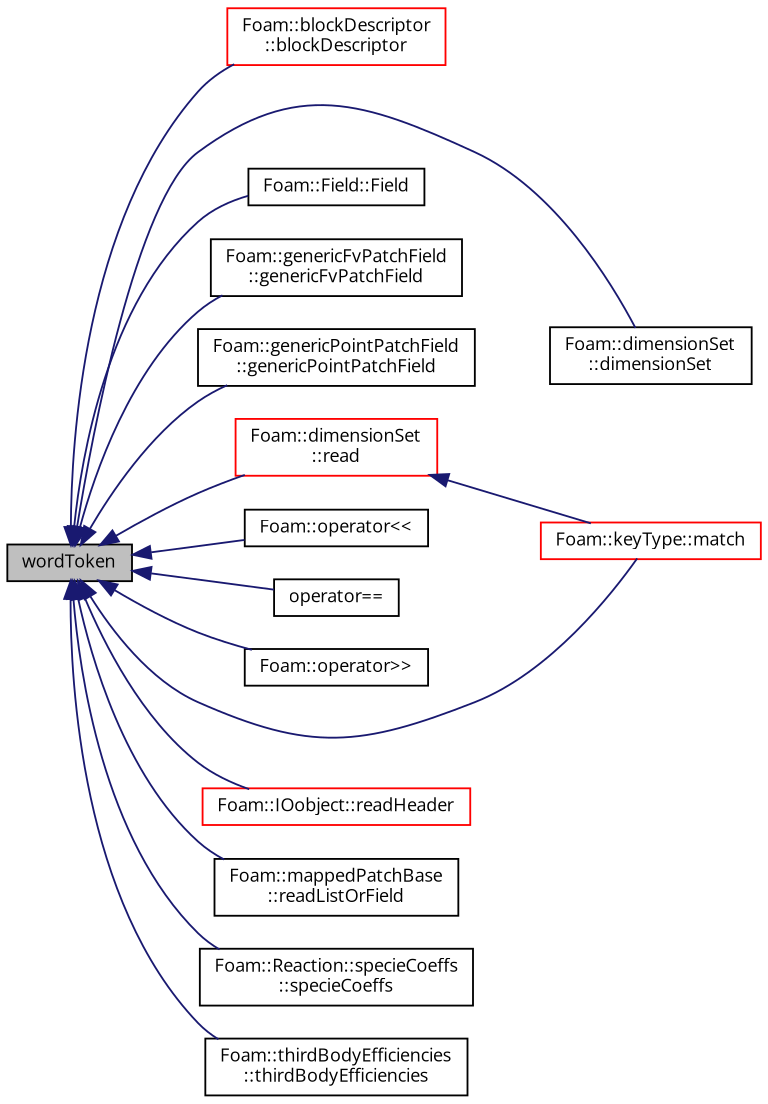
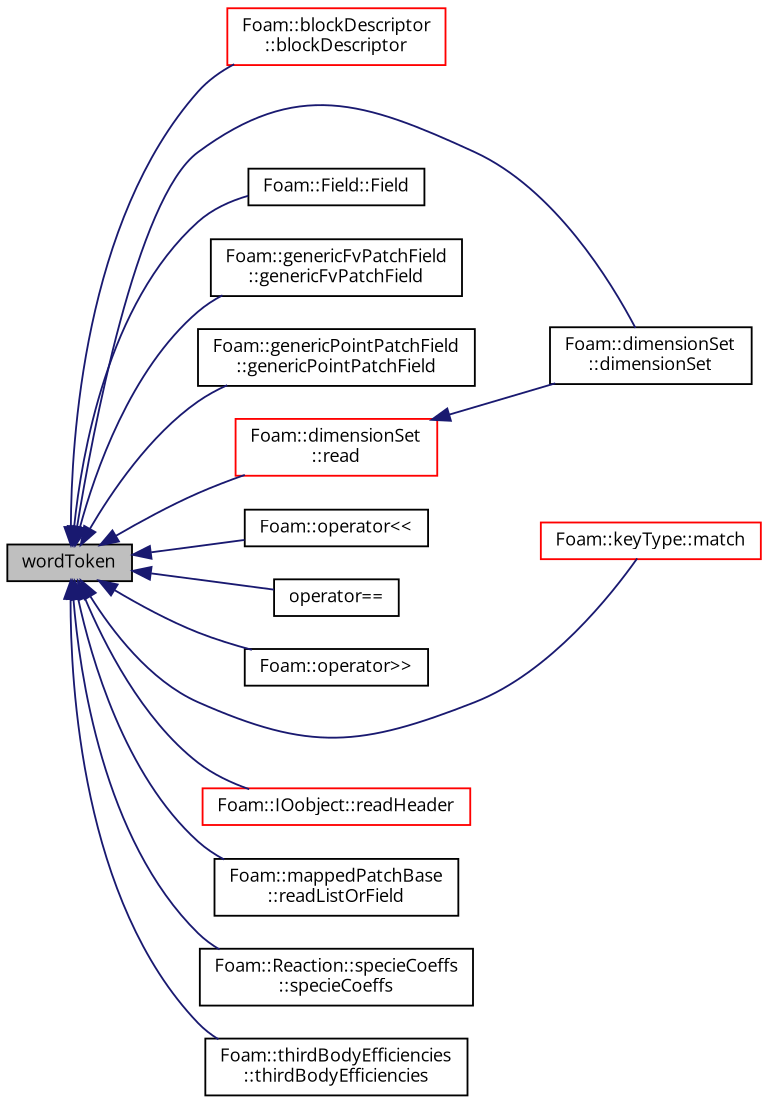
(519, 502) -> (502, 399)
